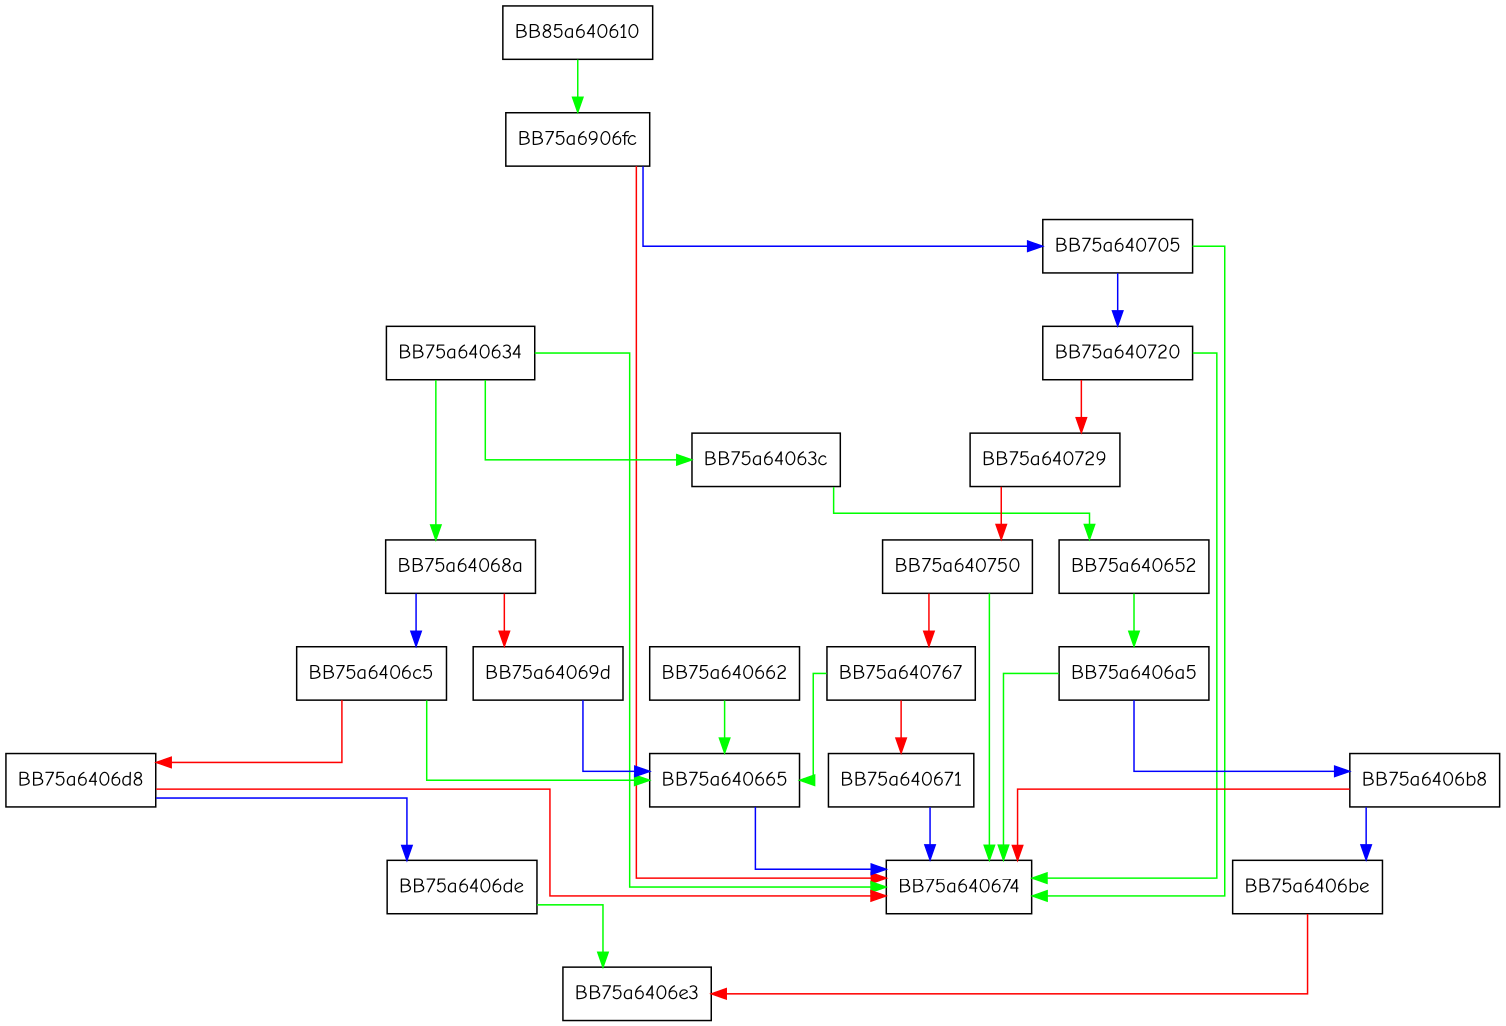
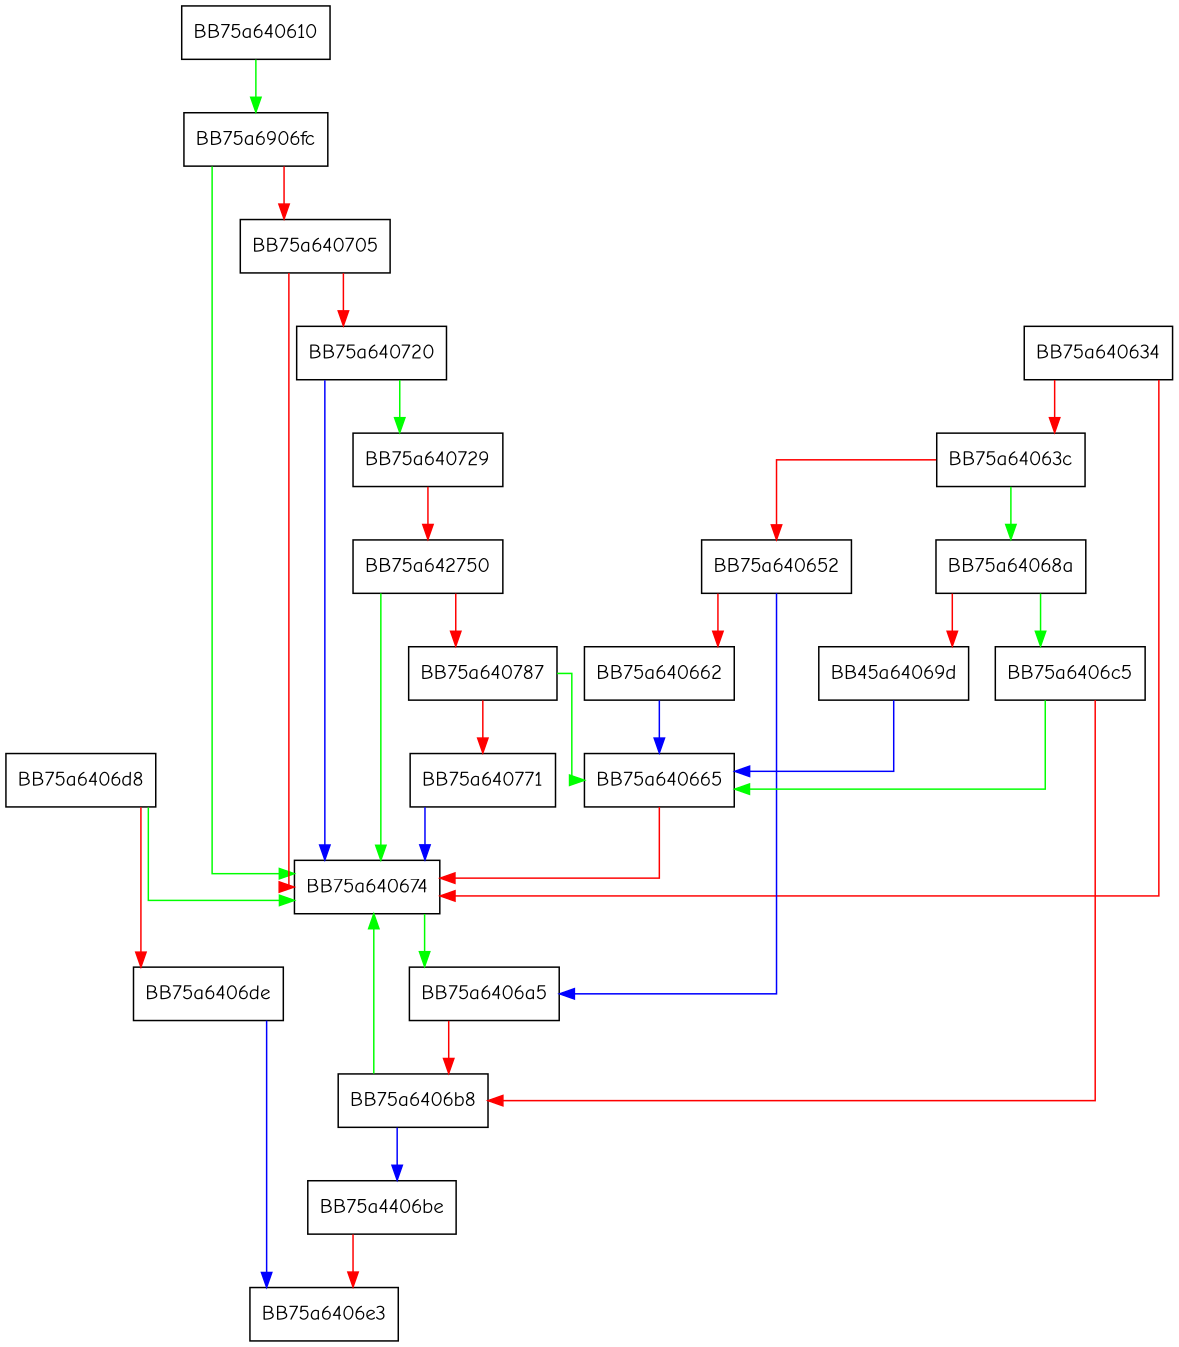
(578, 33) -> (256, 33)
(795, 246) -> (284, 185)
(1118, 292) -> (343, 292)
(1081, 399) -> (400, 399)
(436, 453) -> (1011, 506)
(541, 460) -> (1055, 399)
(954, 513) -> (824, 460)
(957, 567) -> (428, 567)
(416, 612) -> (1041, 612)
none -> (718, 612)
(1134, 612) -> (777, 880)
(636, 640) -> (212, 554)
(1225, 644) -> (289, 580)
(548, 673) -> (894, 673)
(901, 673) -> (483, 673)
(1217, 688) -> (325, 613)
(725, 719) -> (659, 719)
(1003, 732) -> (425, 933)
(288, 762) -> (999, 1101)
(1199, 771) -> (449, 1040)
(901, 780) -> (483, 780)
(1155, 789) -> (374, 1001)
(305, 798) -> (141, 909)
(550, 806) -> (167, 900)
(782, 869) -> (593, 878)
(632, 887) -> (1065, 896)
(1308, 887) -> (382, 1207)
(594, 905) -> (267, 1147)
